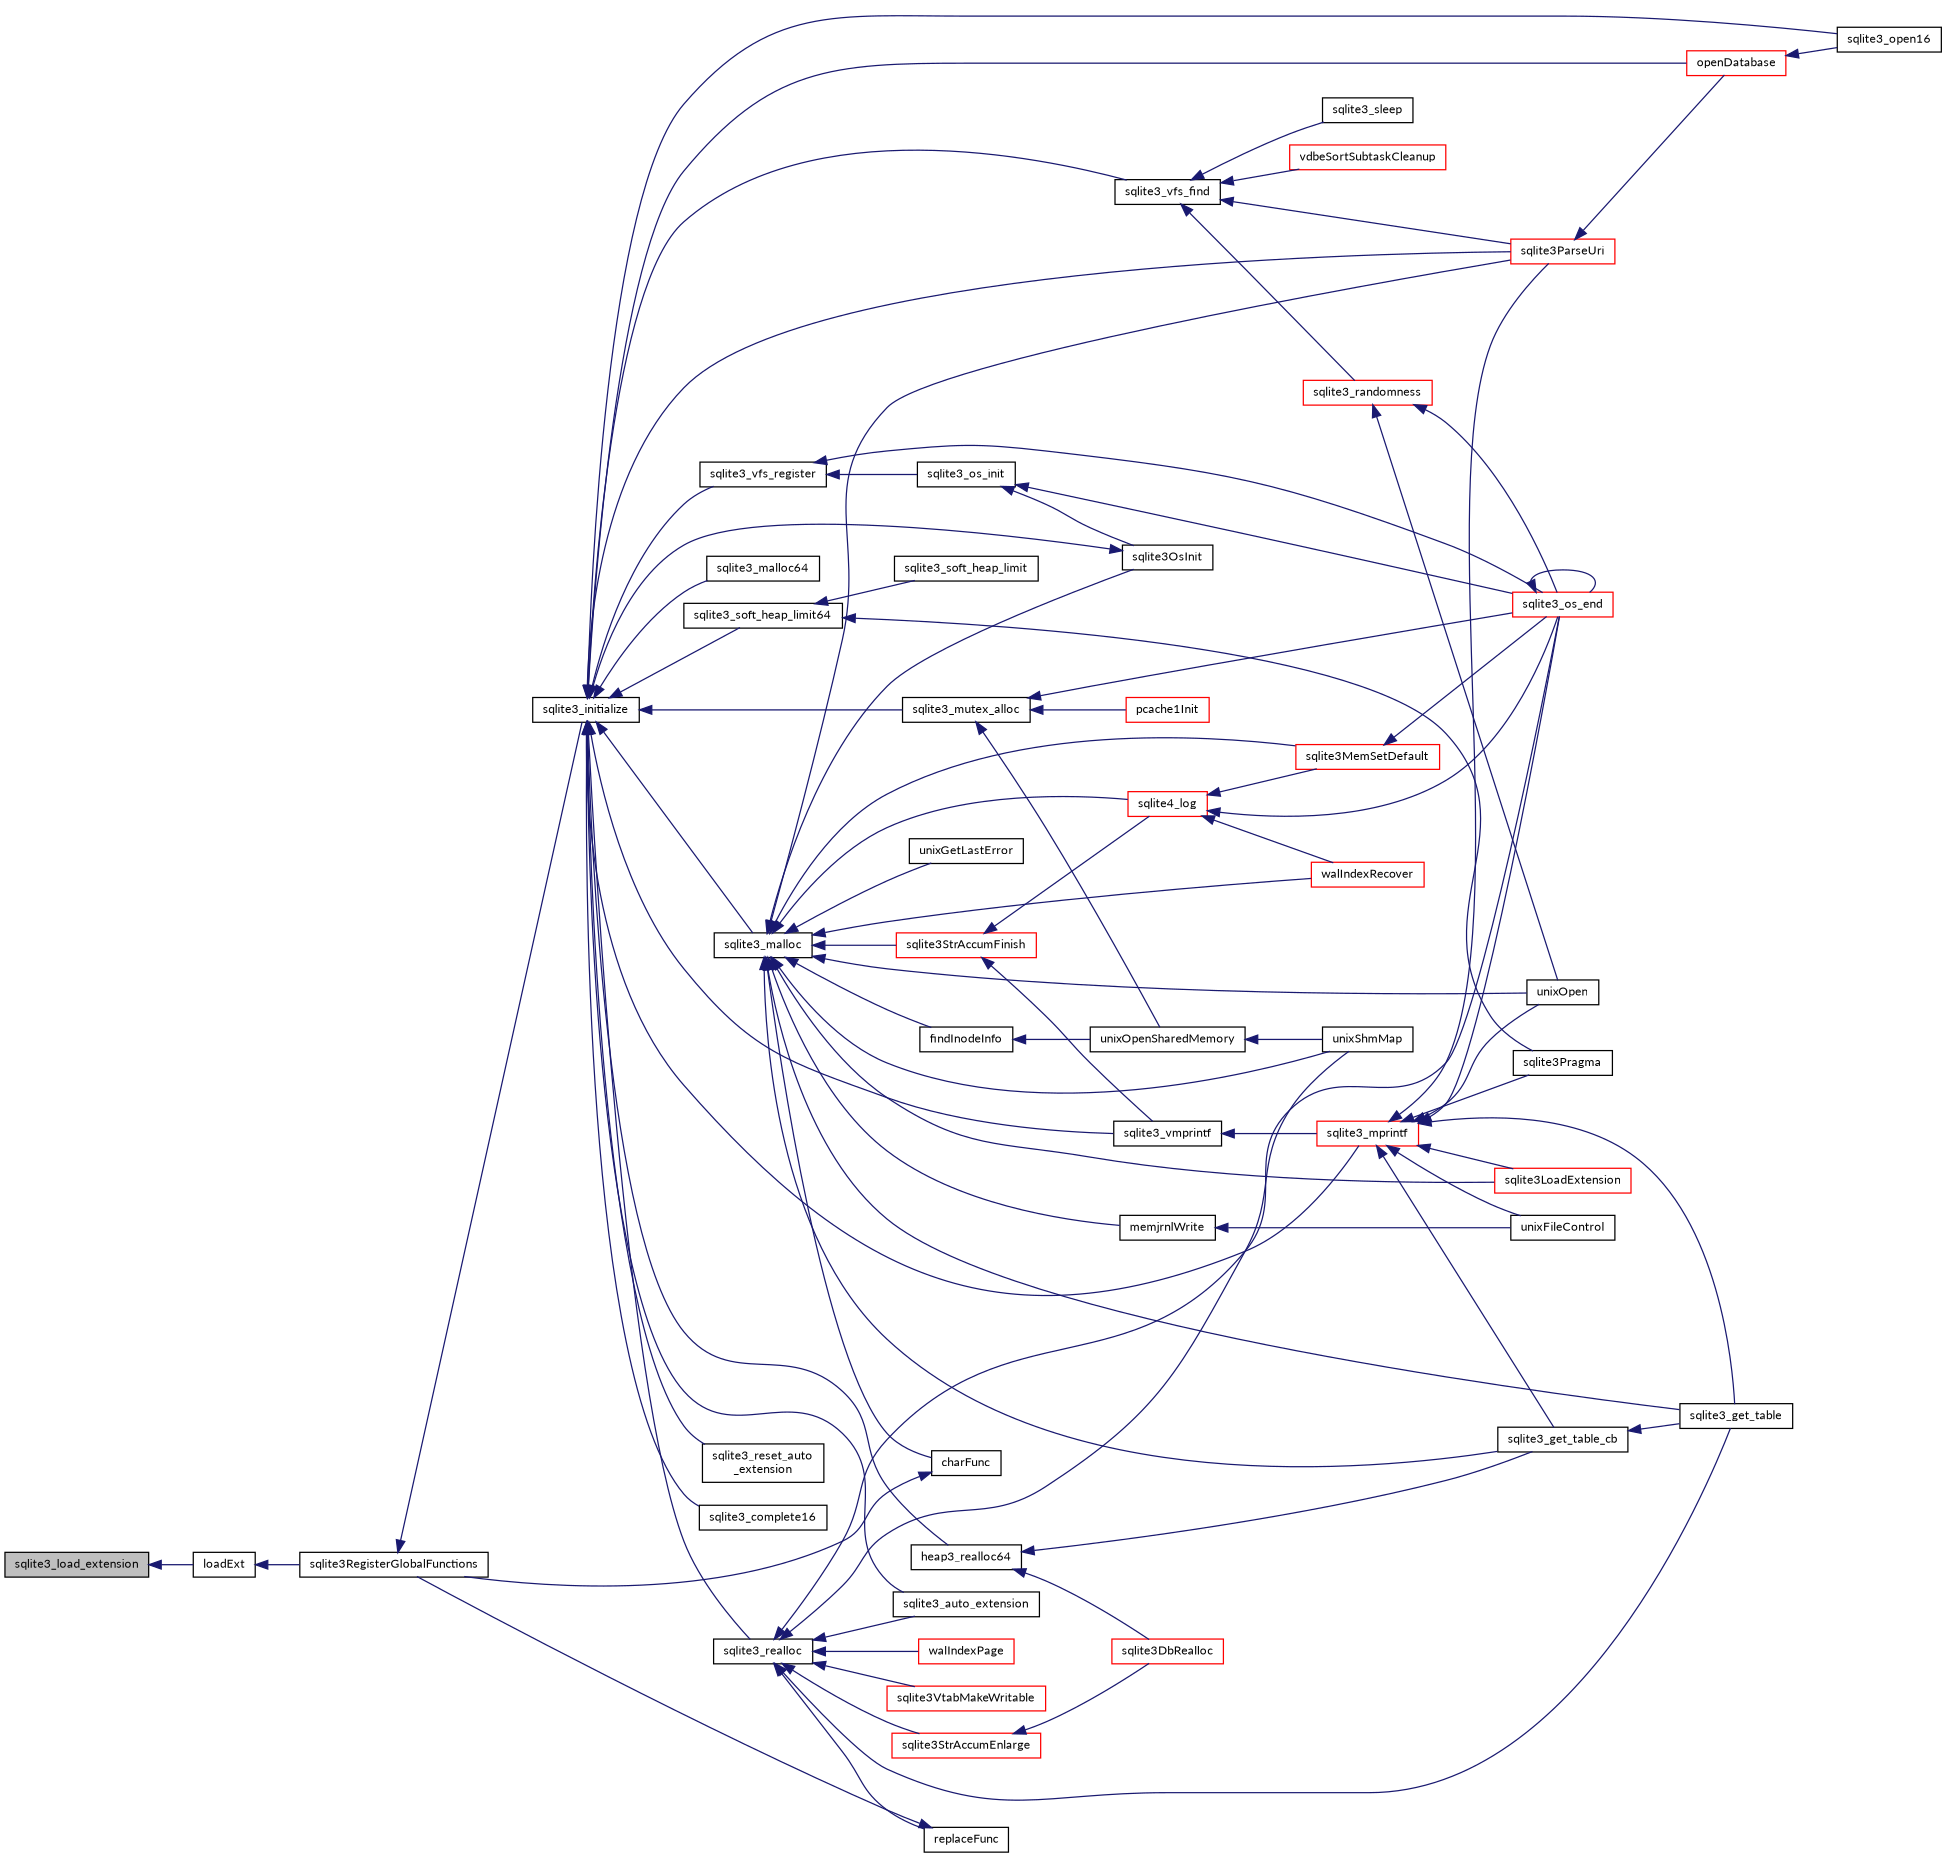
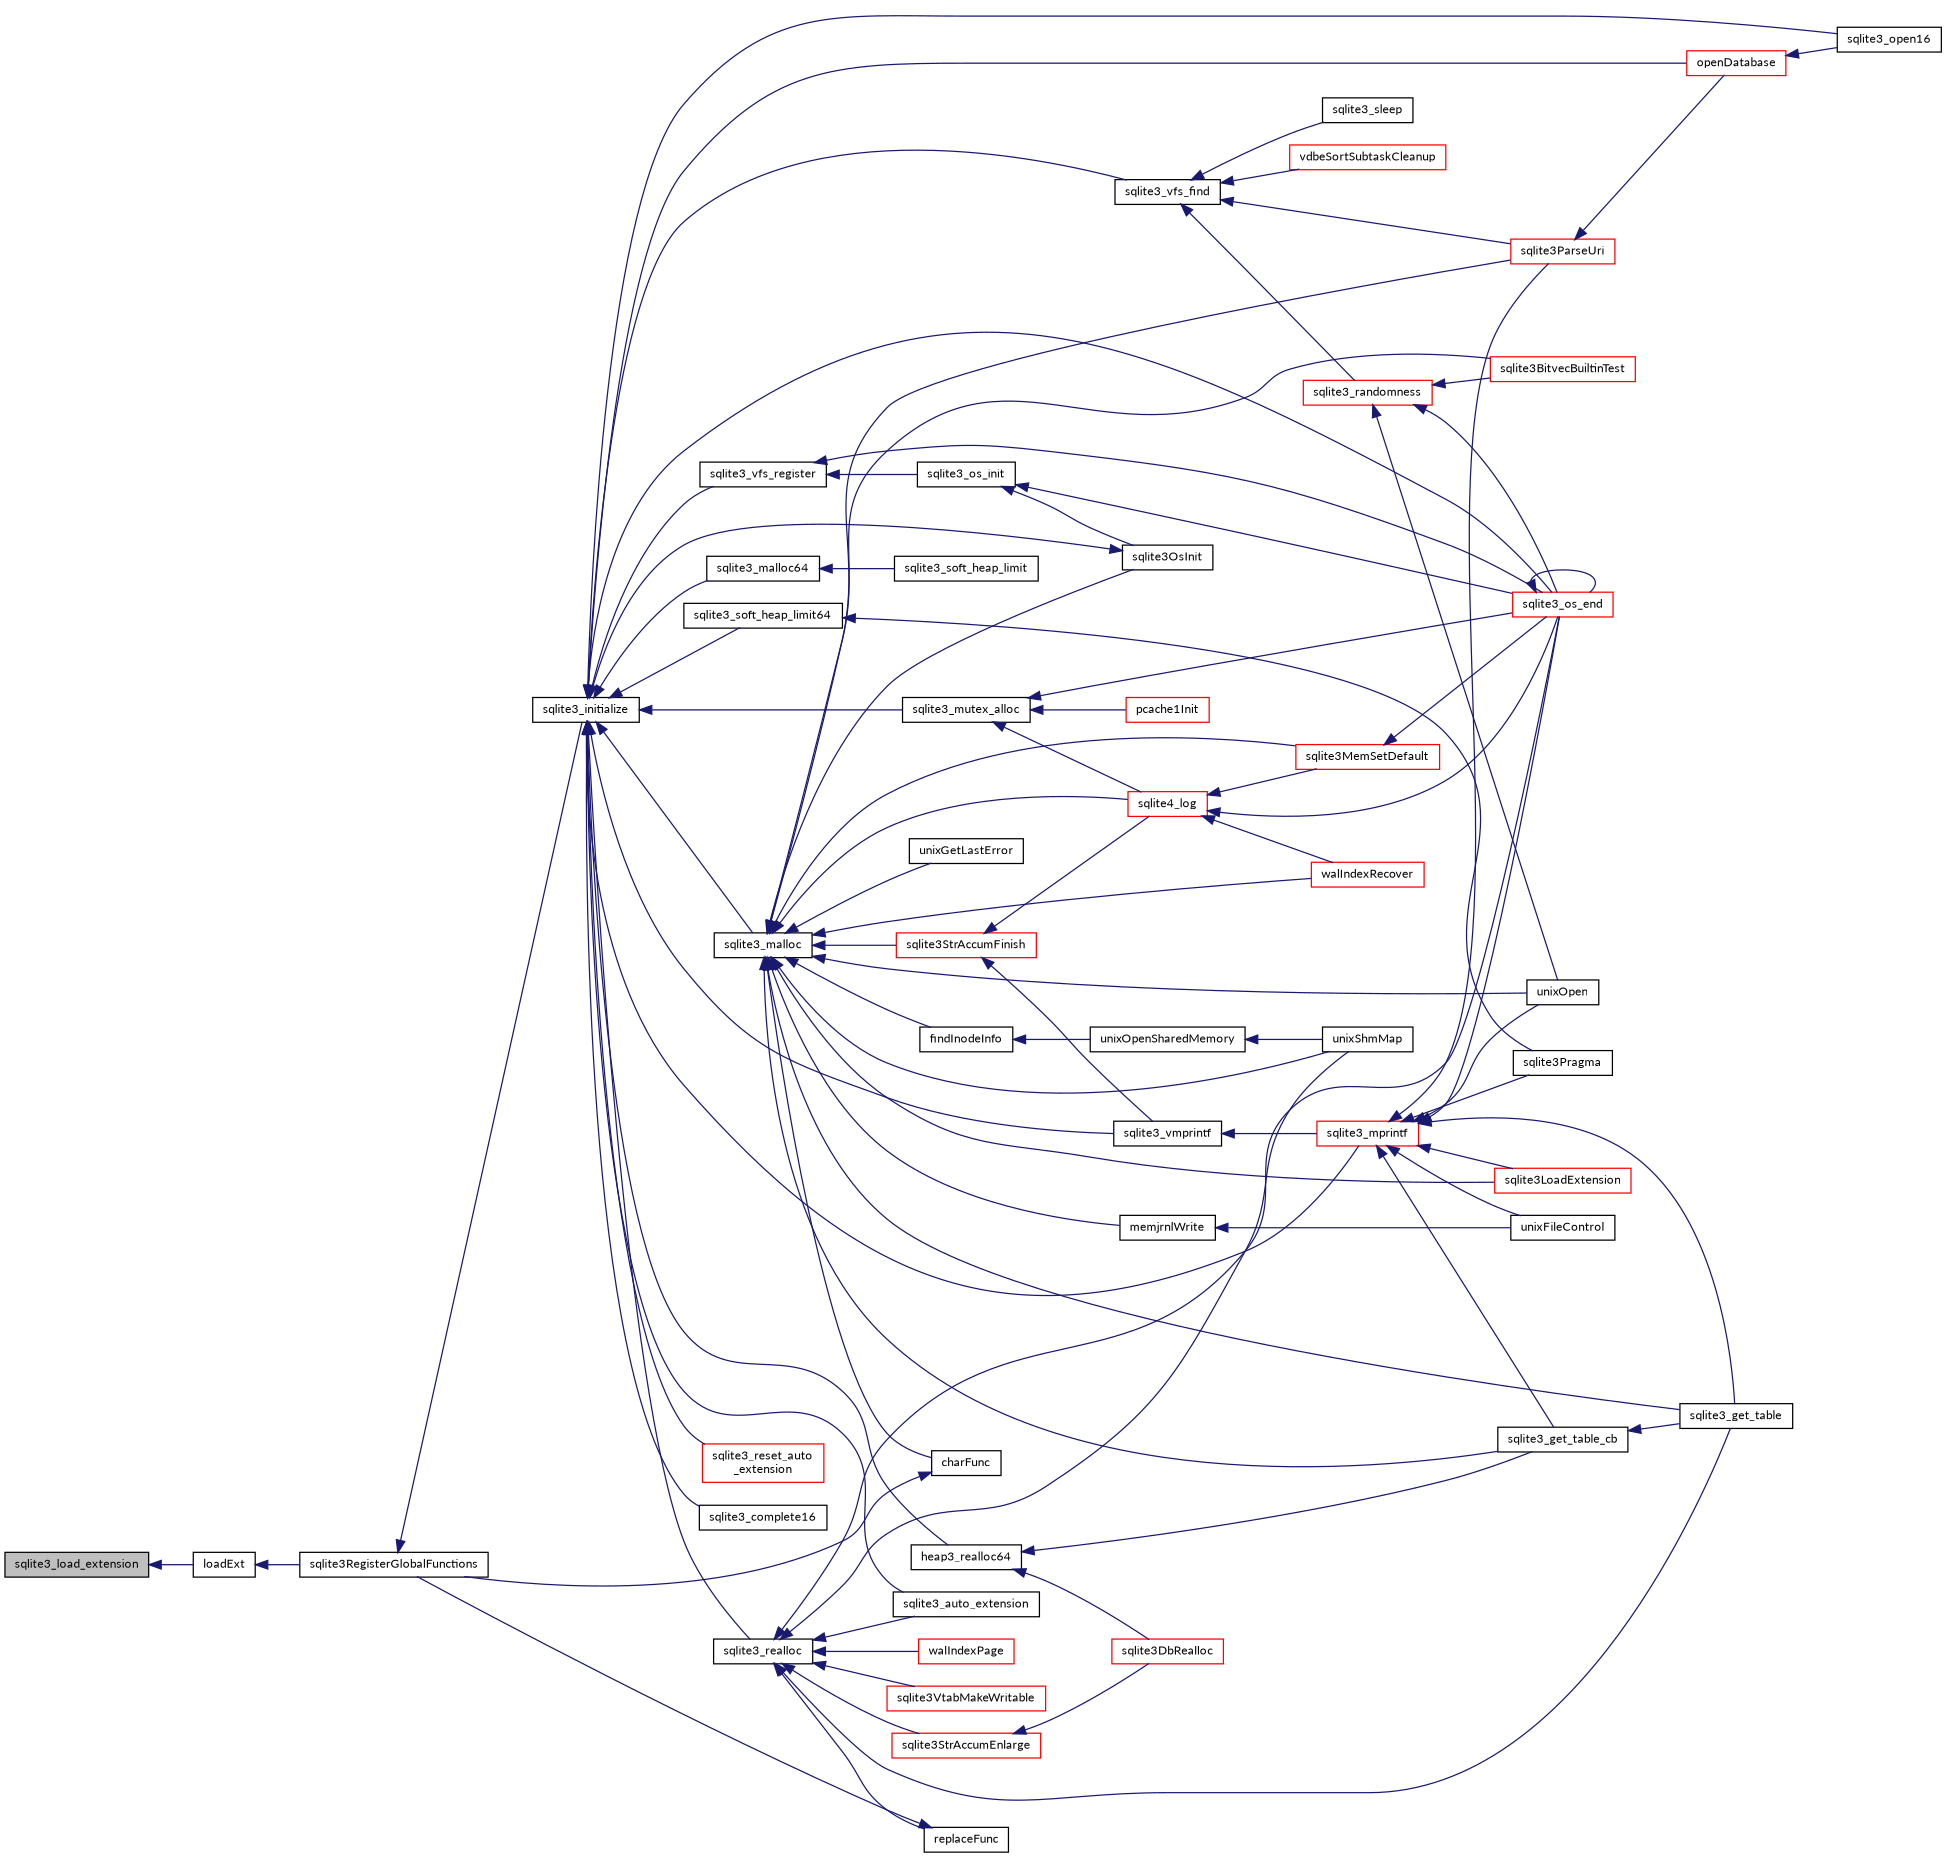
(929, 297) -> (1009, 335)
none -> (1563, 369)
(871, 591) -> (864, 569)
(1080, 885) -> (1073, 760)
(763, 1463) -> (763, 1463)
